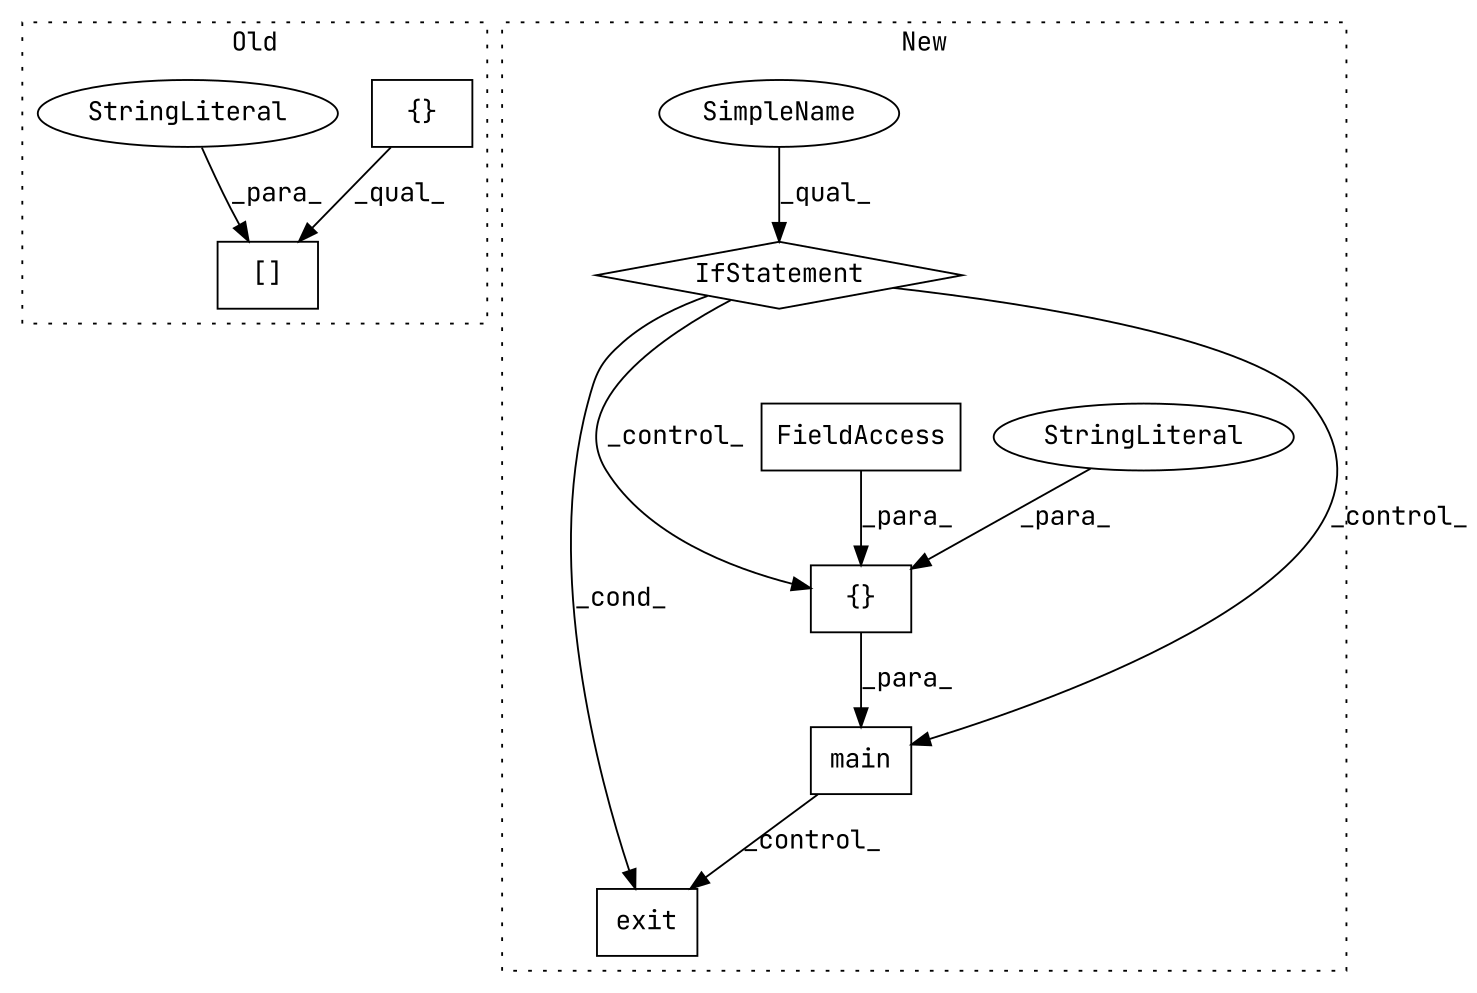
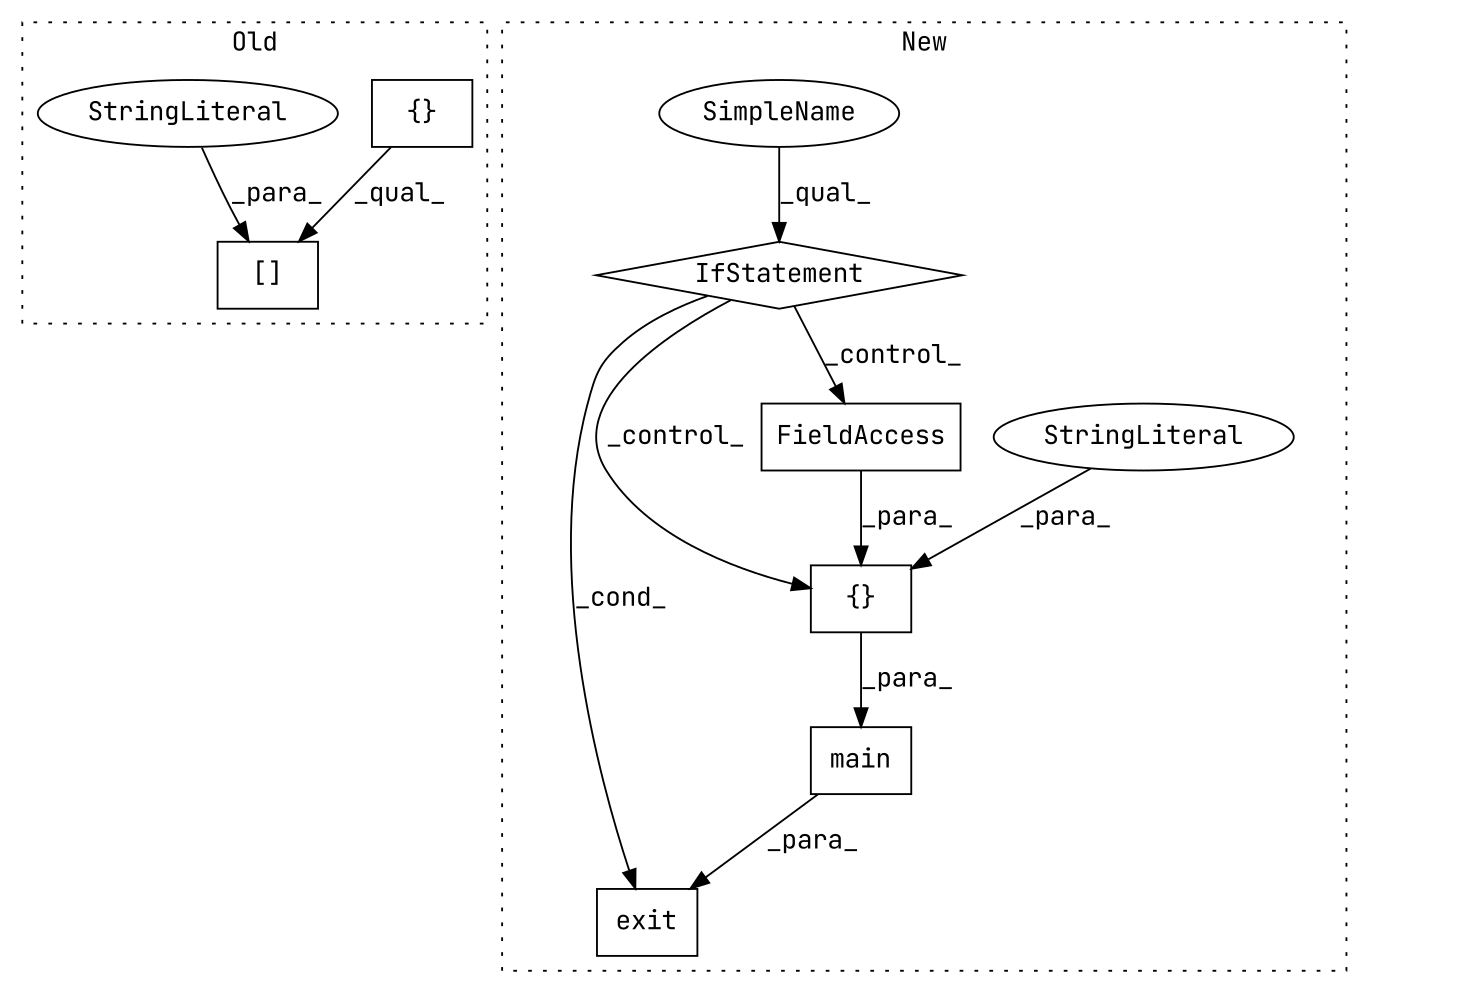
(1335, 469) -> (815, 346)
(813, 842) -> (813, 842)
